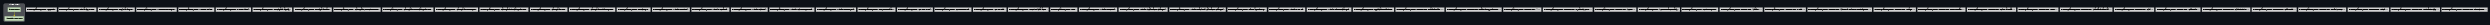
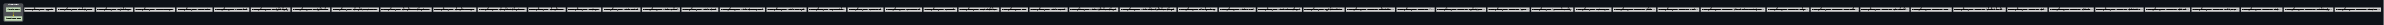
(14, 10) -> (13, 10)
(592, 10) -> none
(1474, 10) -> none
(14, 19) -> (13, 19)
